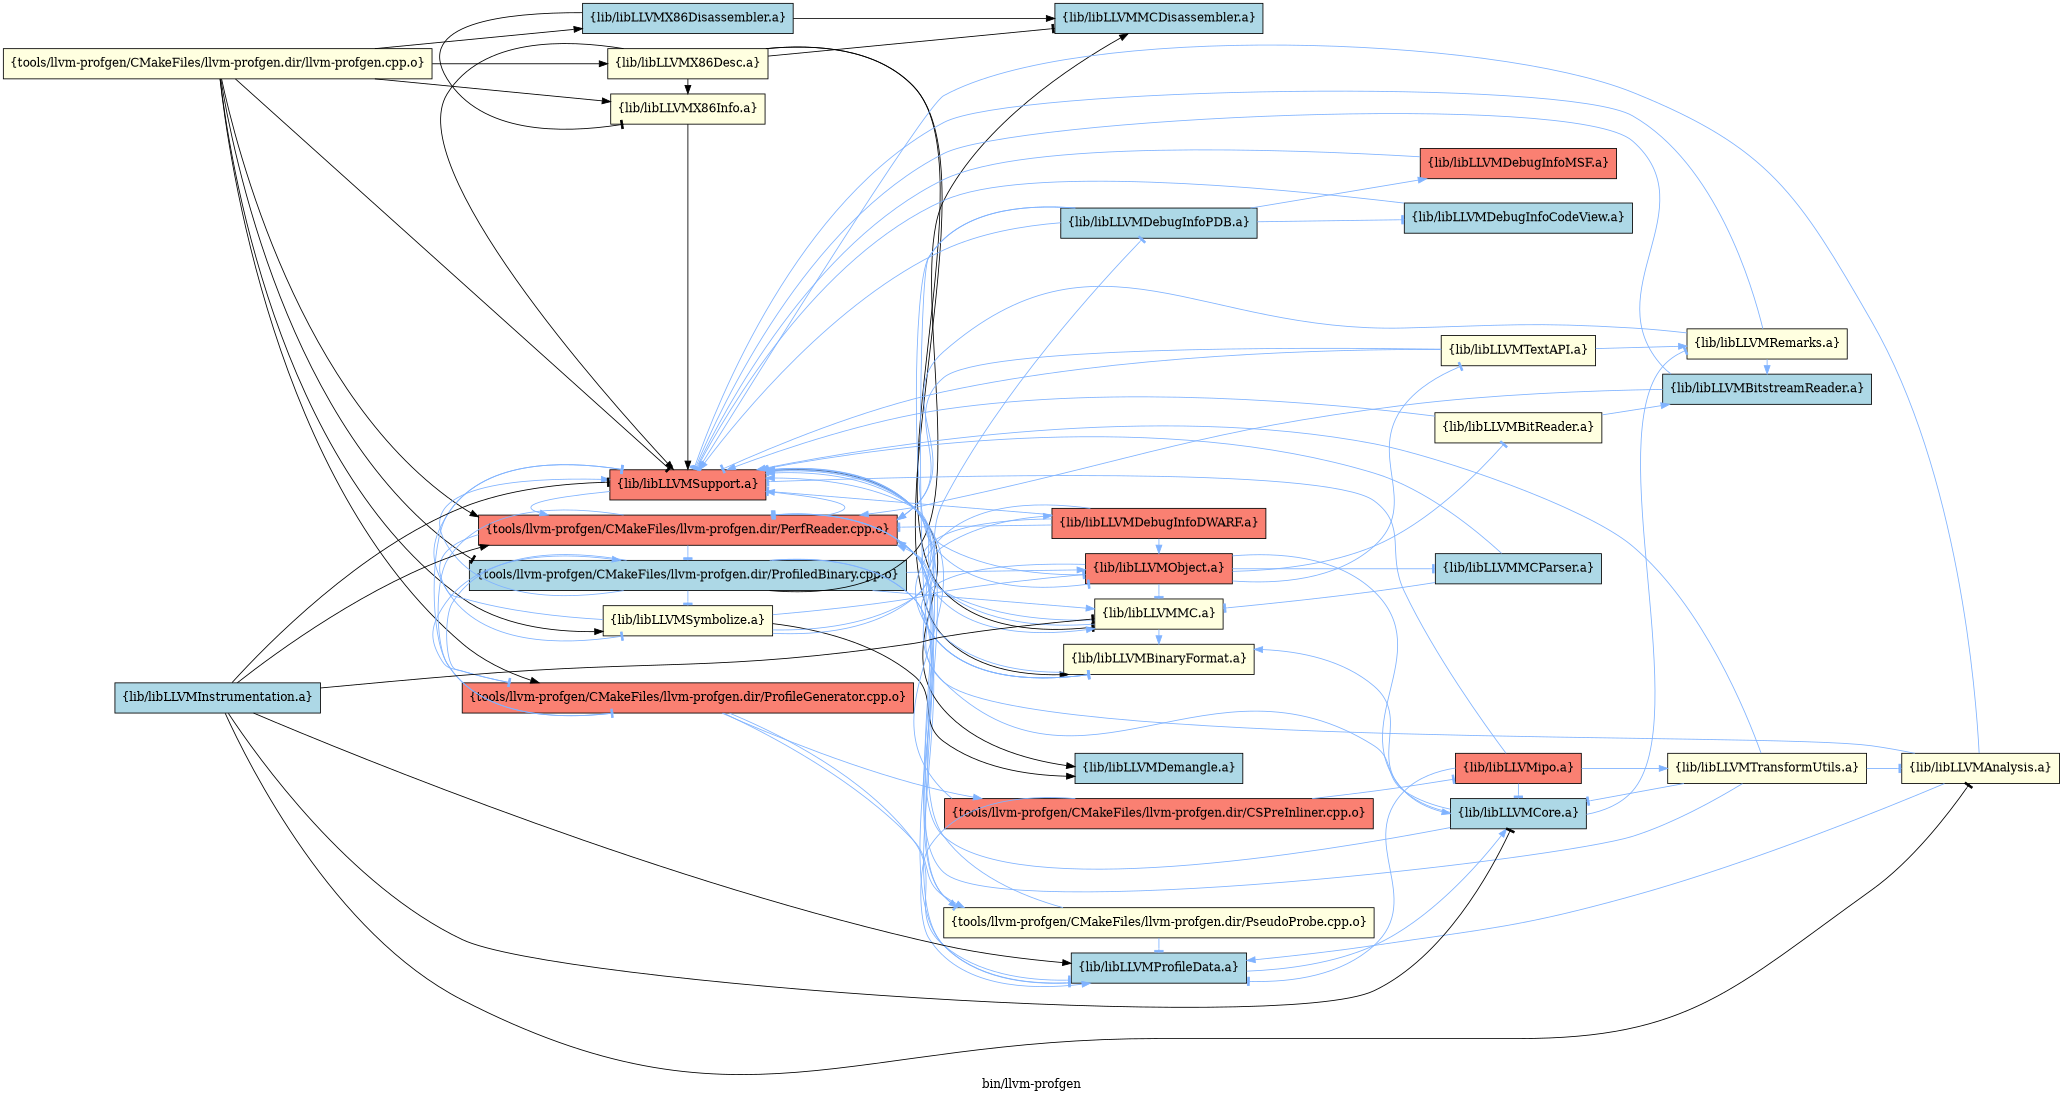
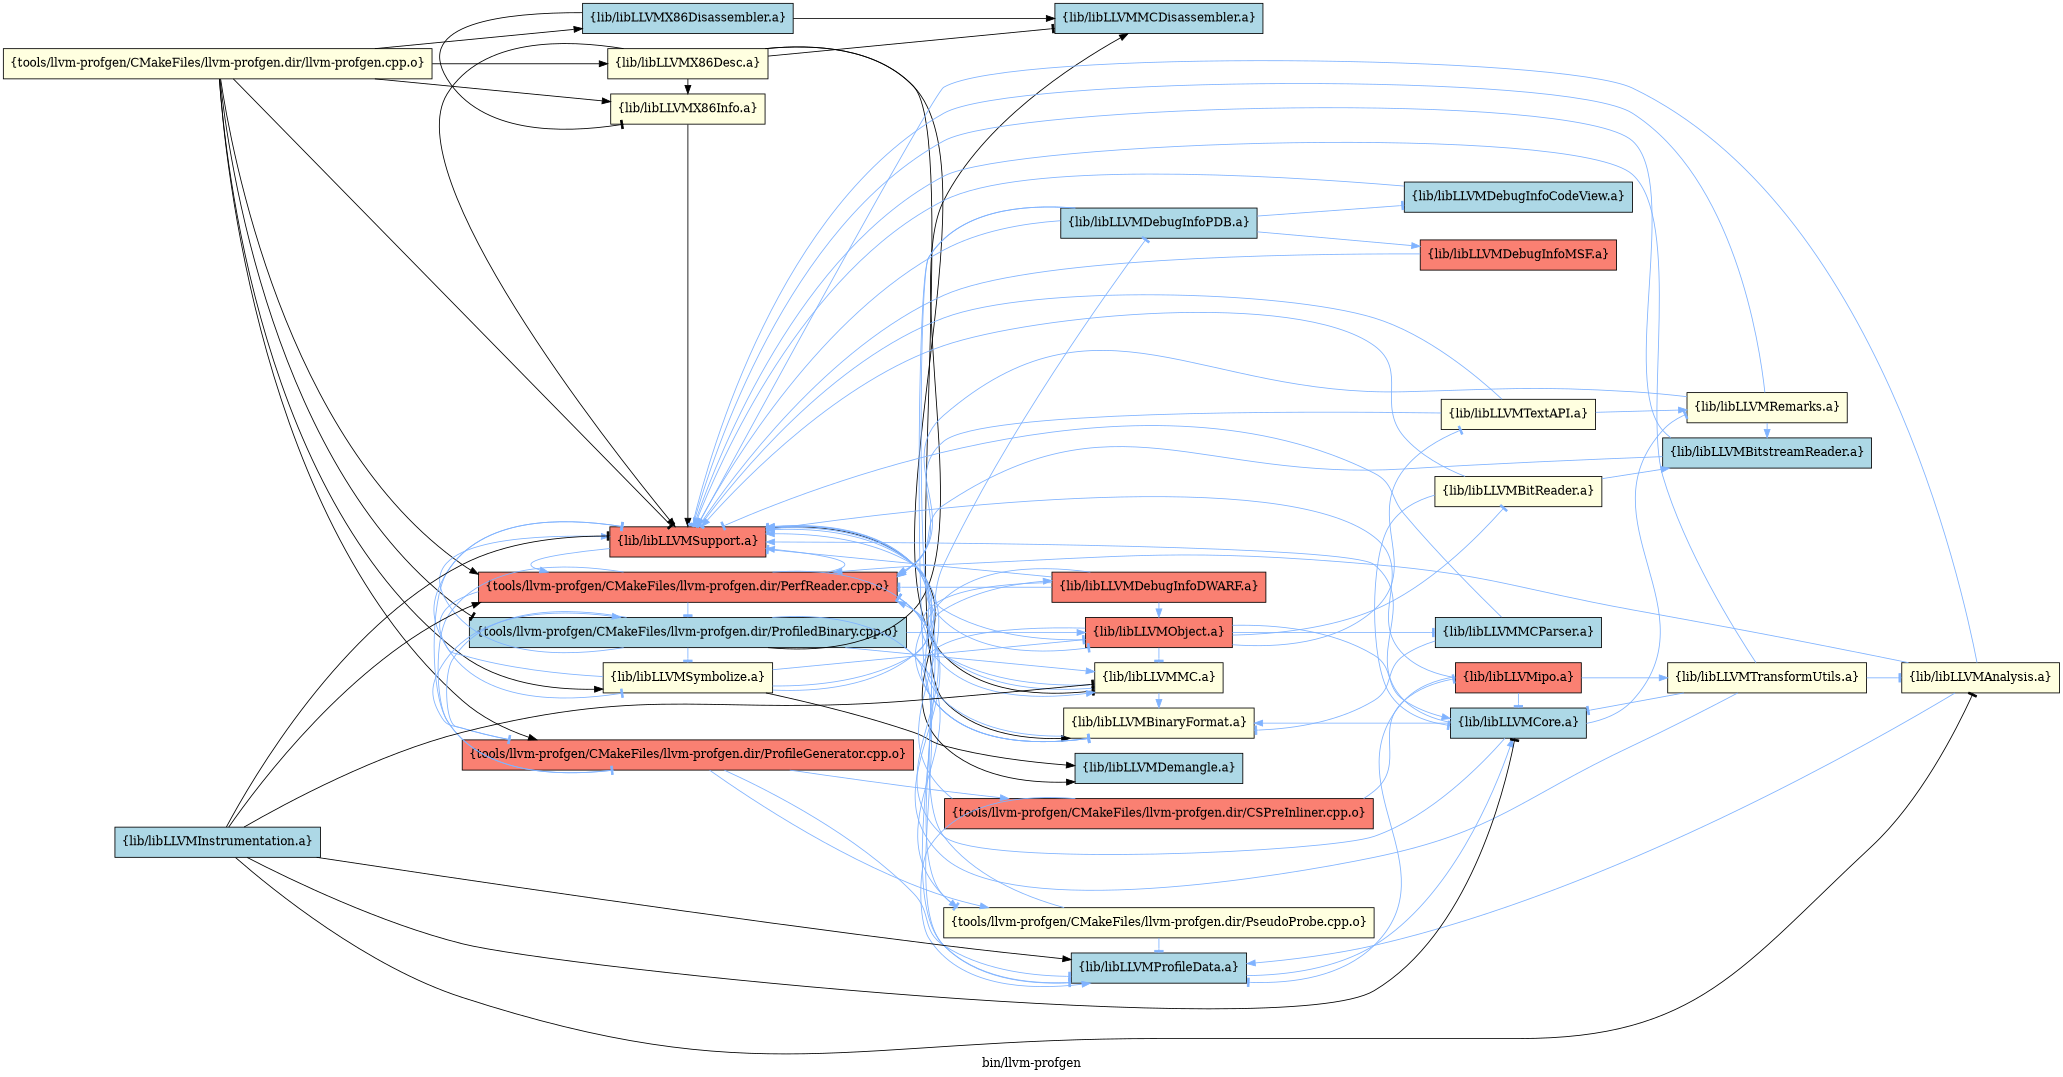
(1147, 438) -> (1143, 427)
(1331, 597) -> (1361, 708)
none -> (1375, 622)
